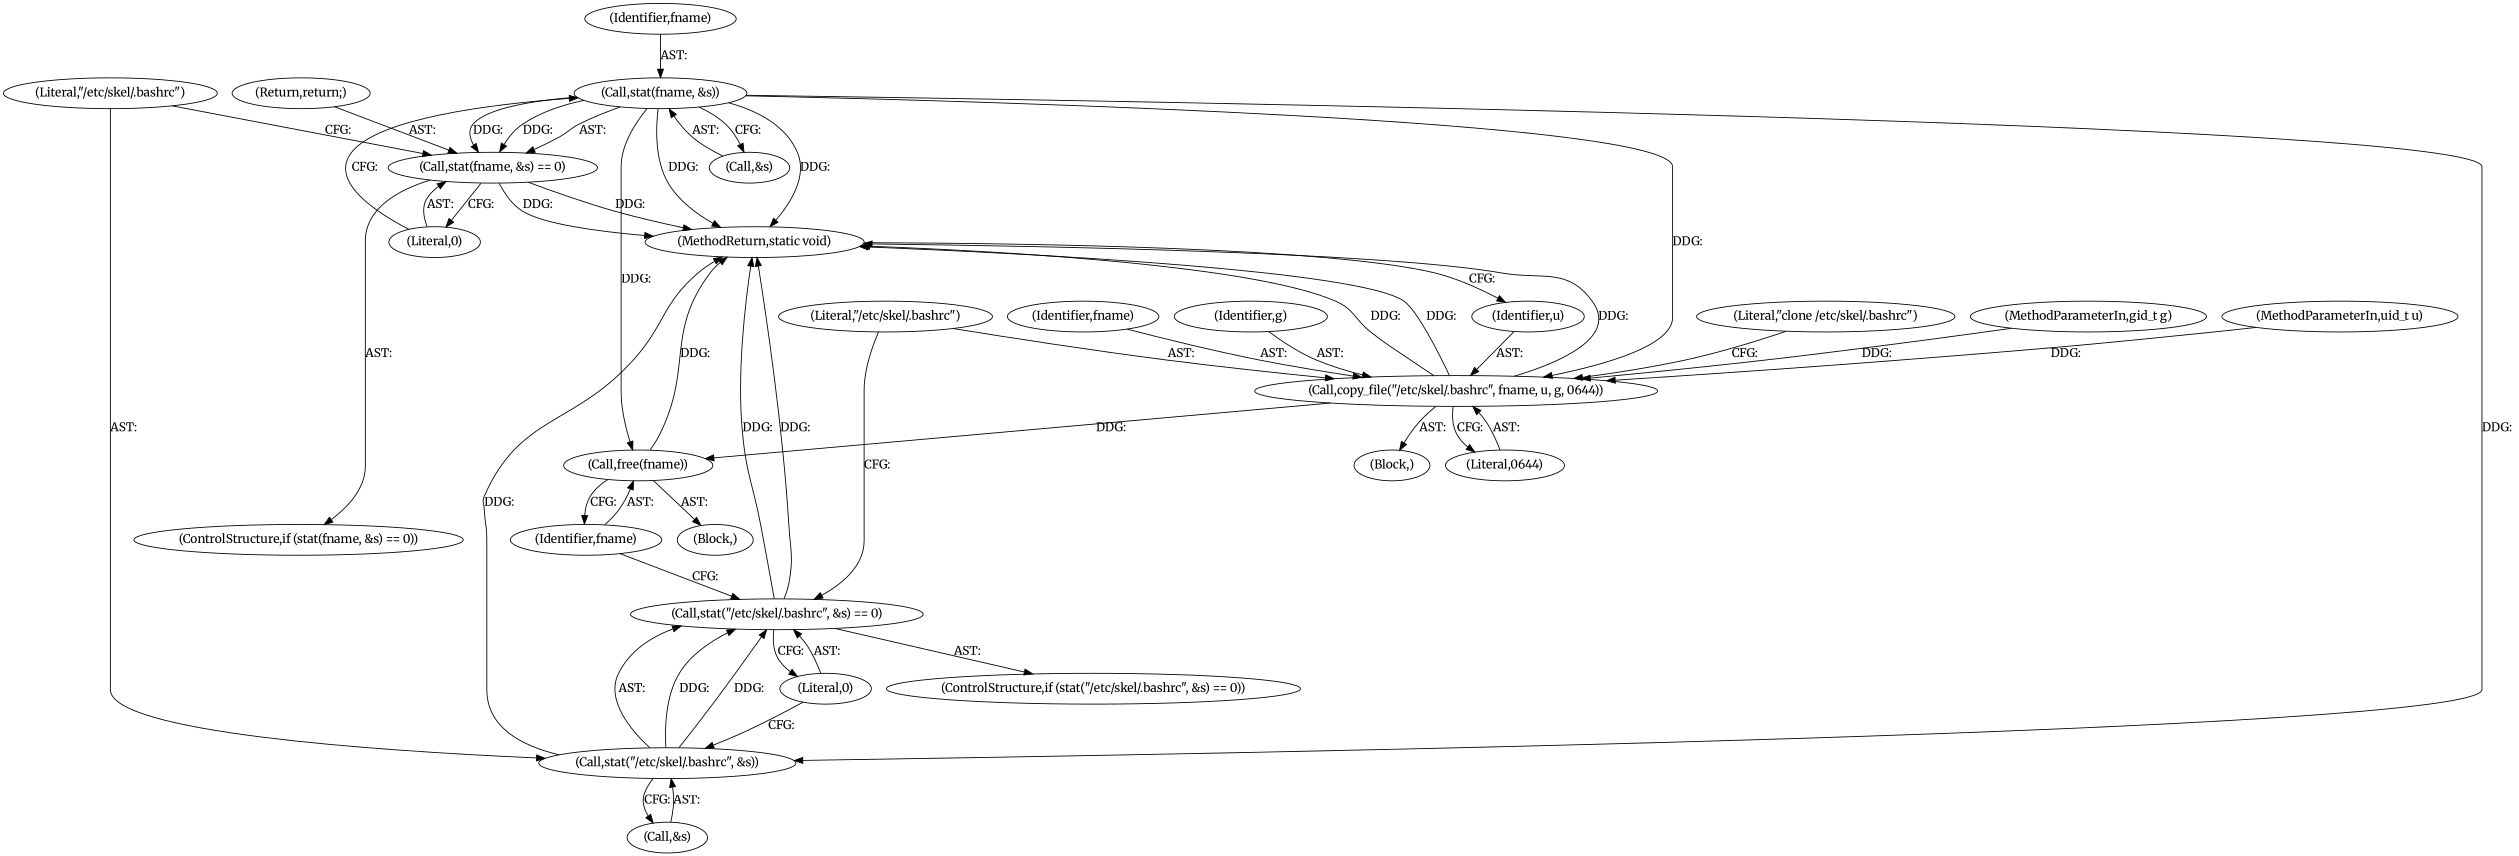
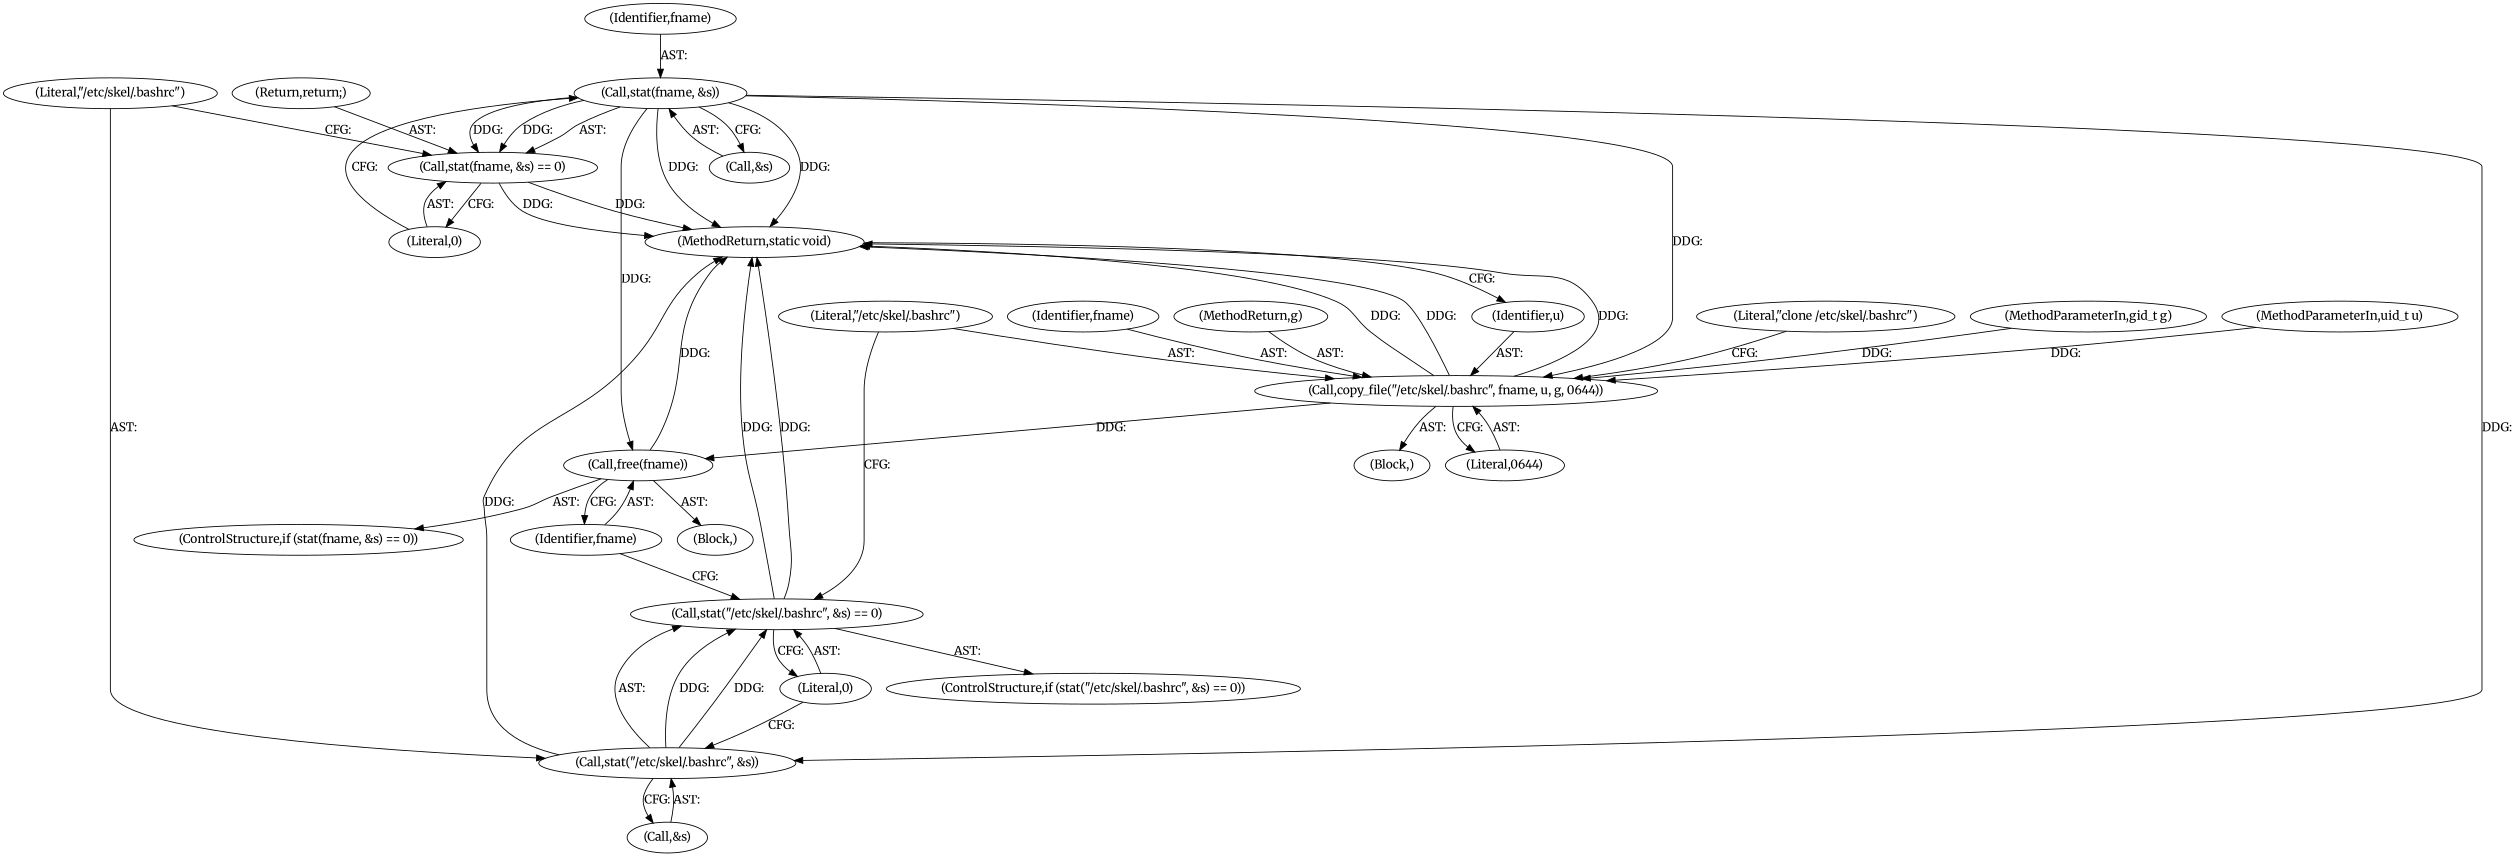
(1251, 317) -> (1251, 317)
(365, 339) -> (514, 511)
